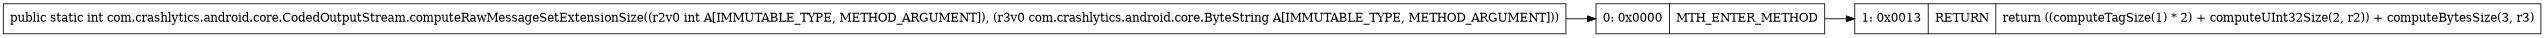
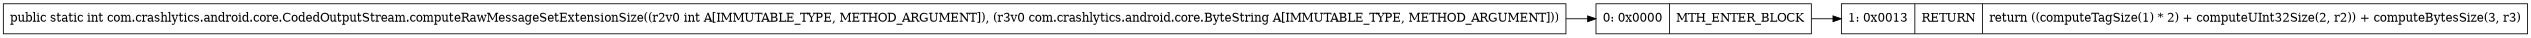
(1747, 18) -> (1740, 18)
